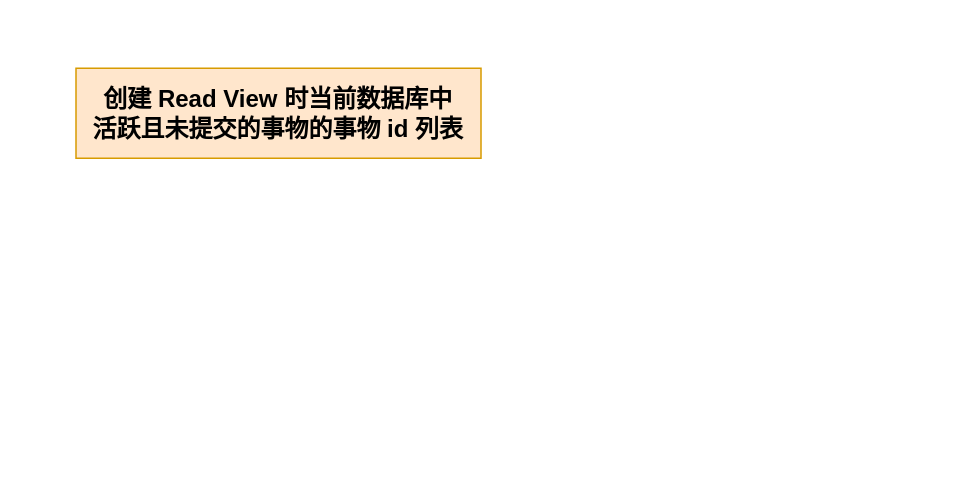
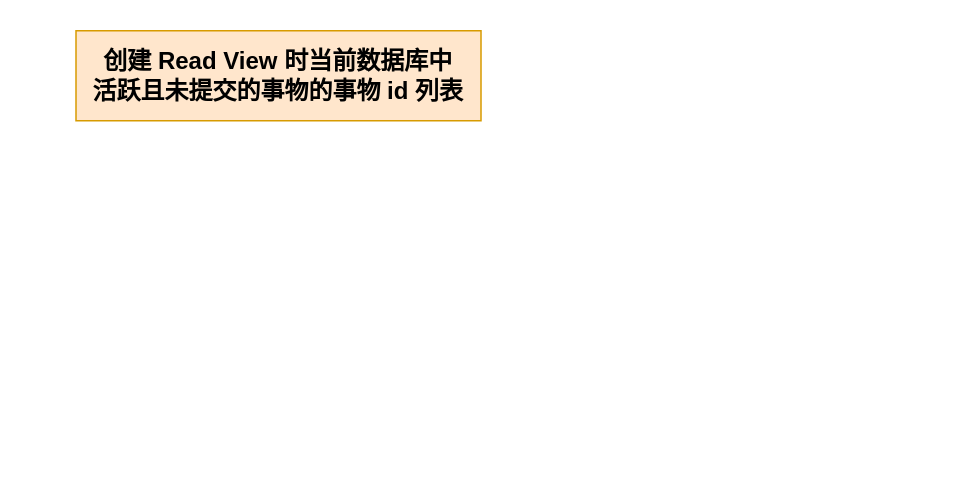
(278, 113) -> (278, 76)
